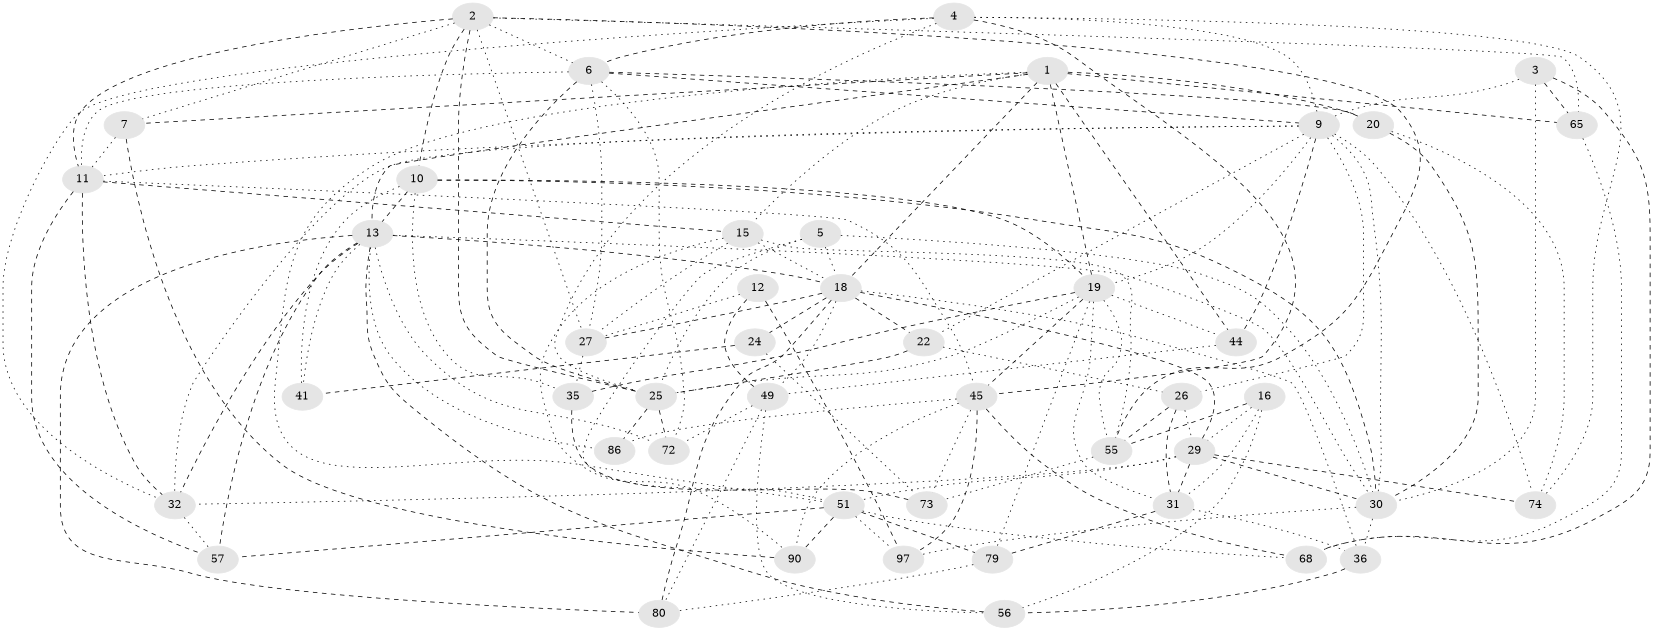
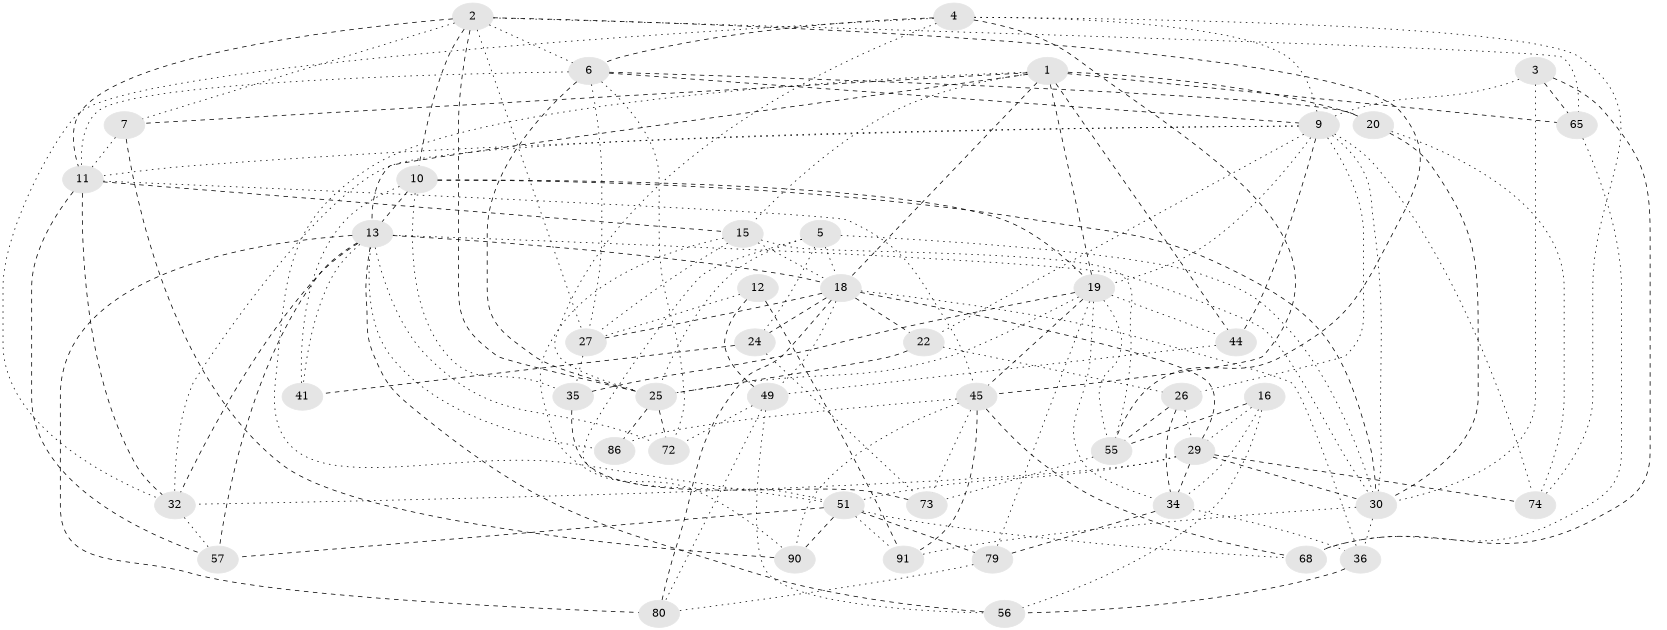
none -> (792, 290)
(1173, 505) -> (1173, 505)
(903, 560) -> (903, 560)
